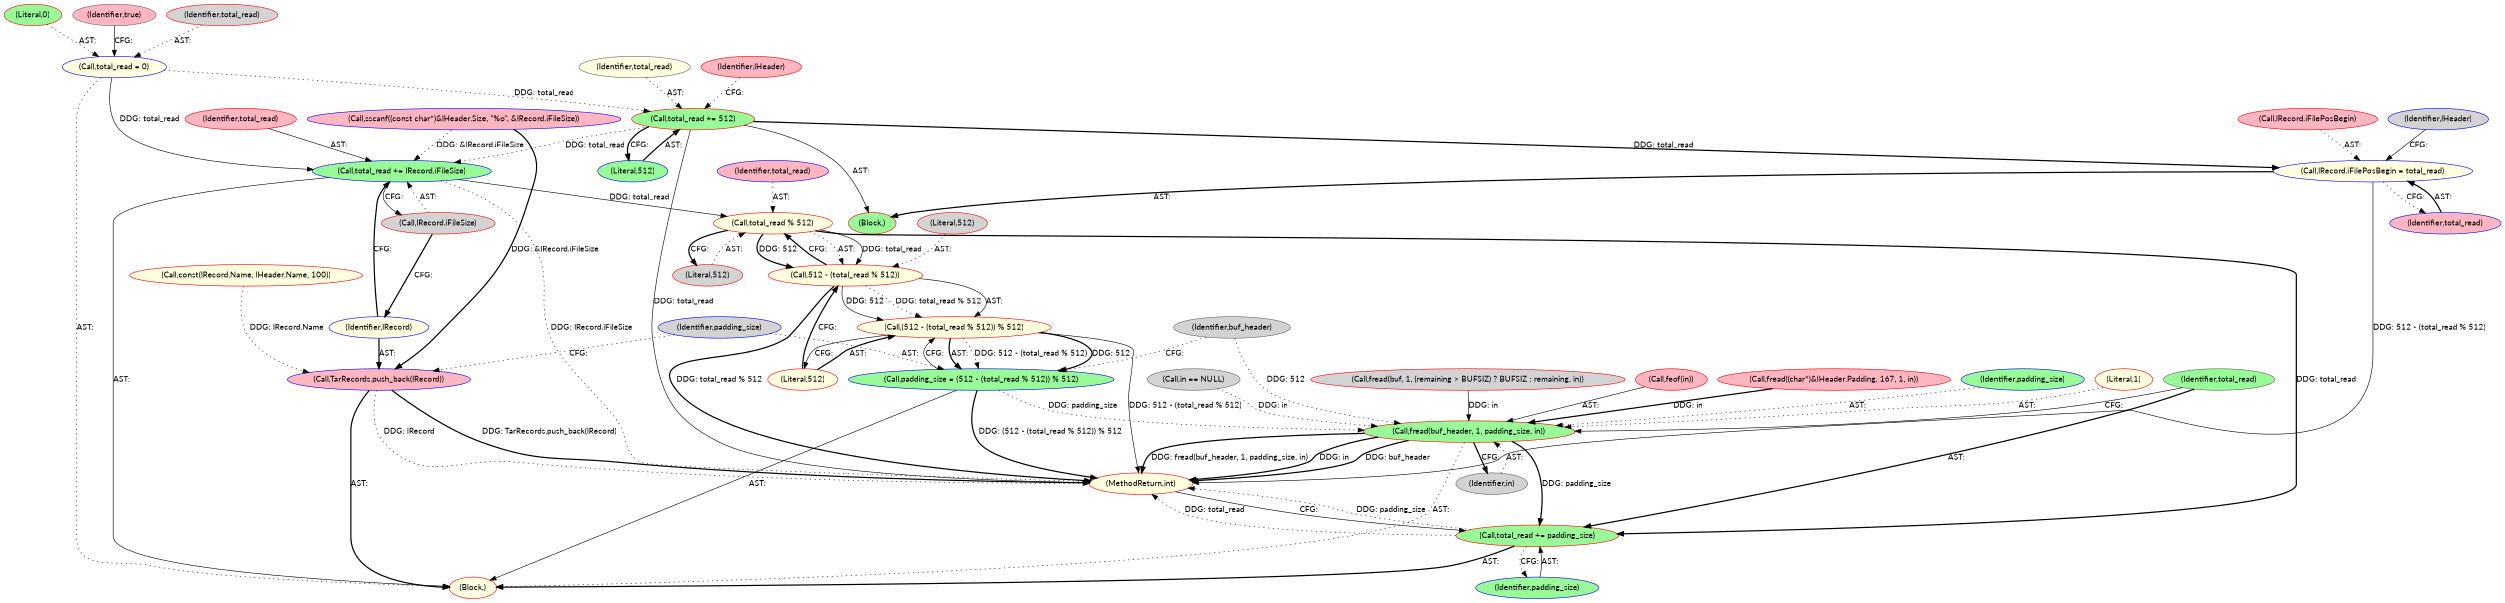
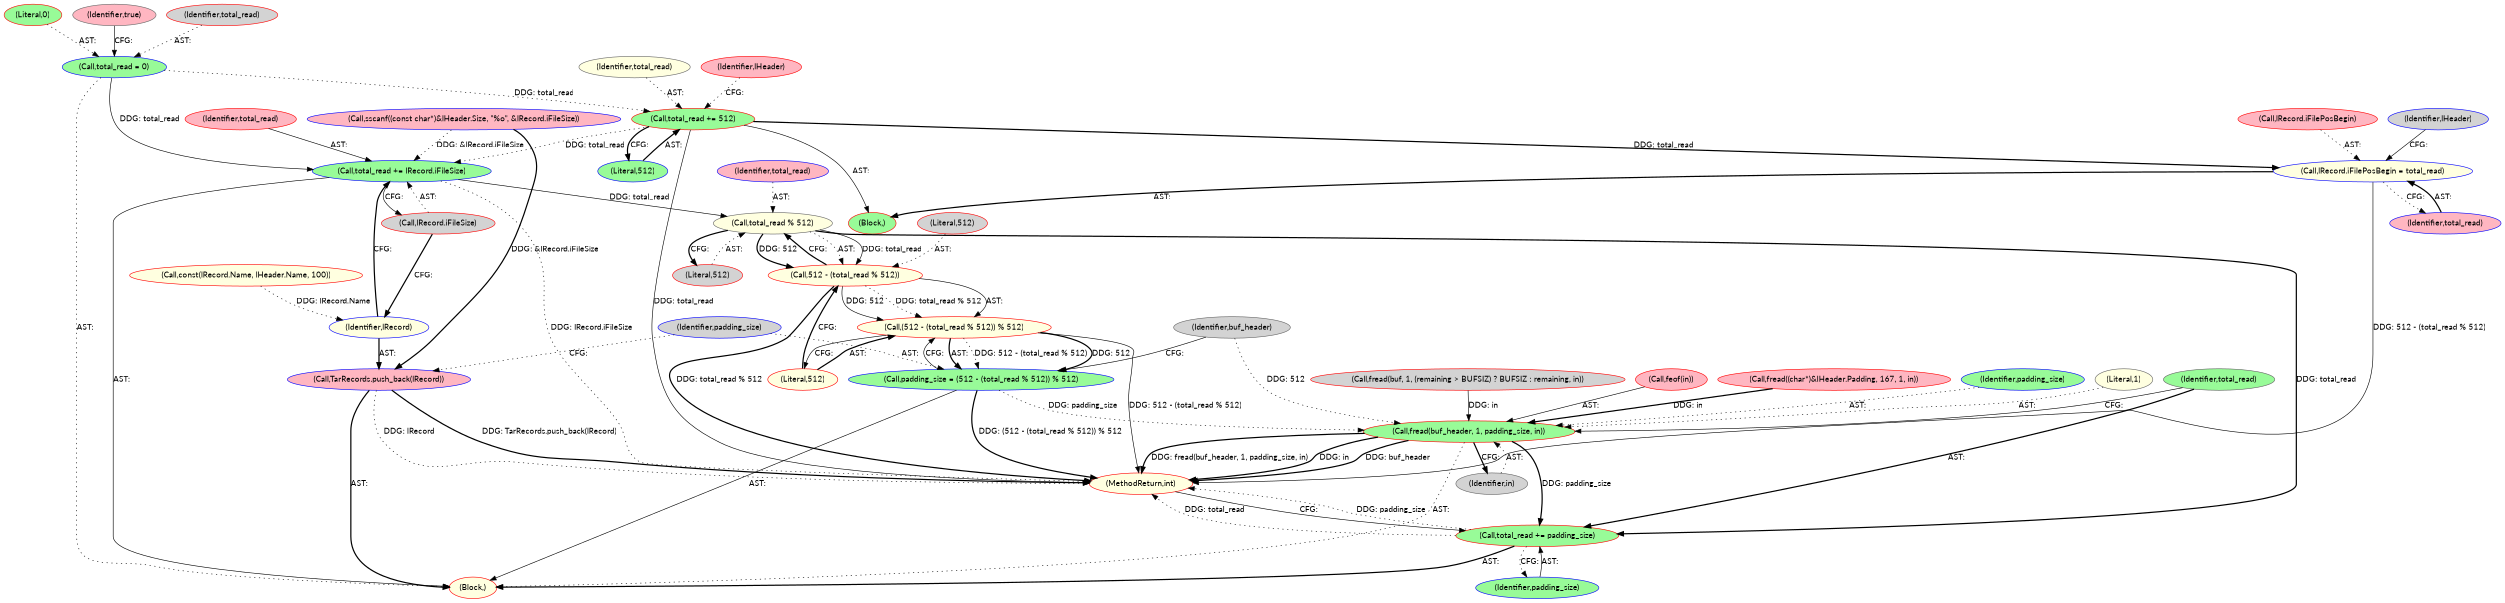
(114, 67) -> (114, 67)
(773, 223) -> (773, 223)
(253, 342) -> (297, 306)
(1139, 356) -> (1139, 356)
(1194, 380) -> none
(2124, 380) -> (2124, 380)
